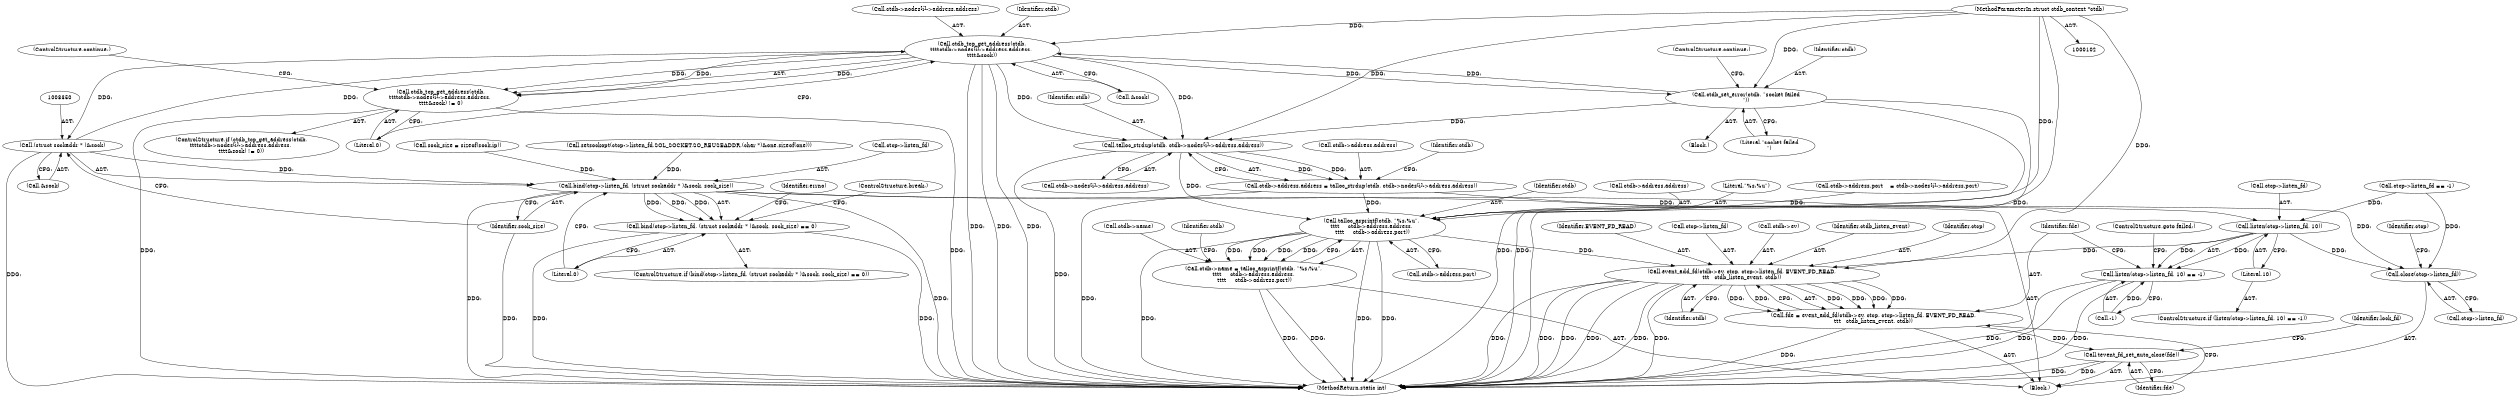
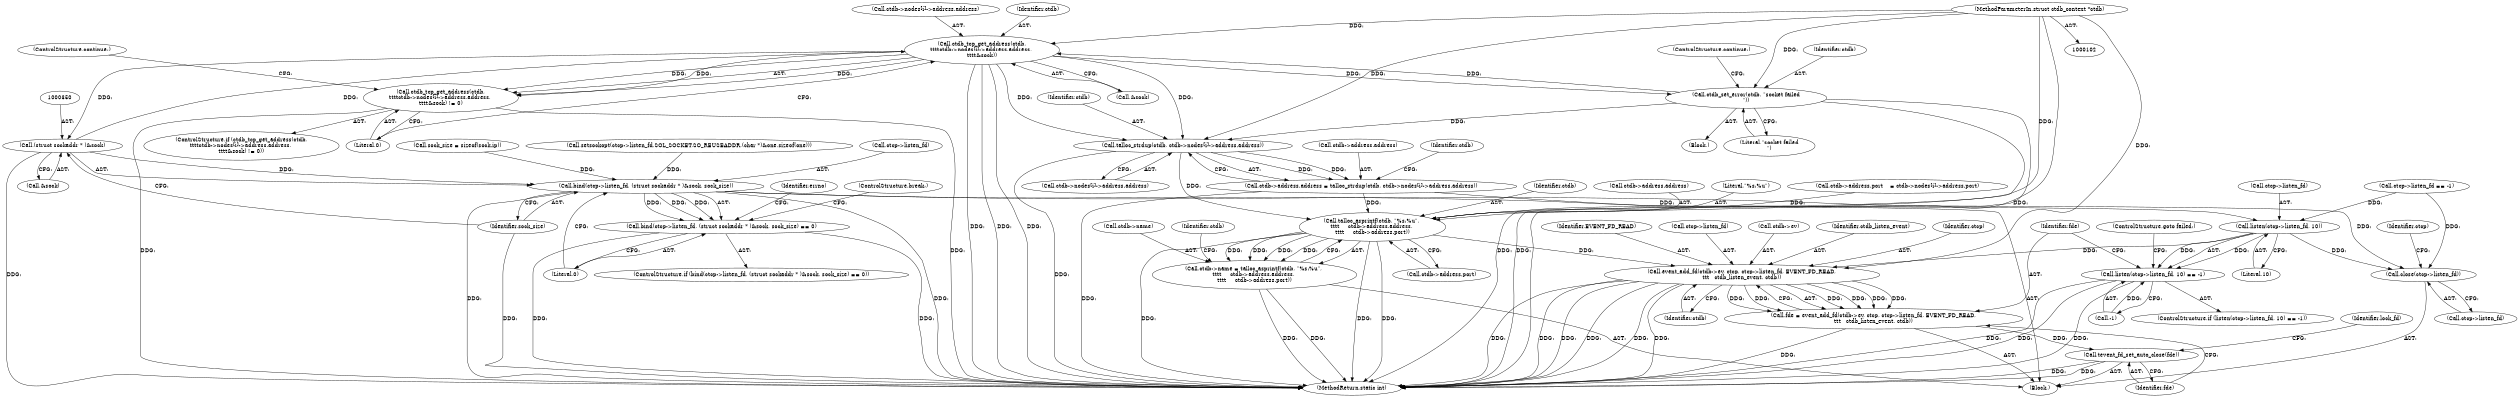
(60, 98) -> (60, 98)
(2245, 295) -> (2191, 296)
